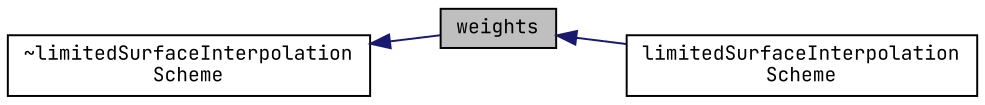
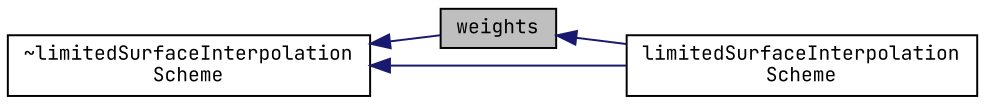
none -> (509, 66)
